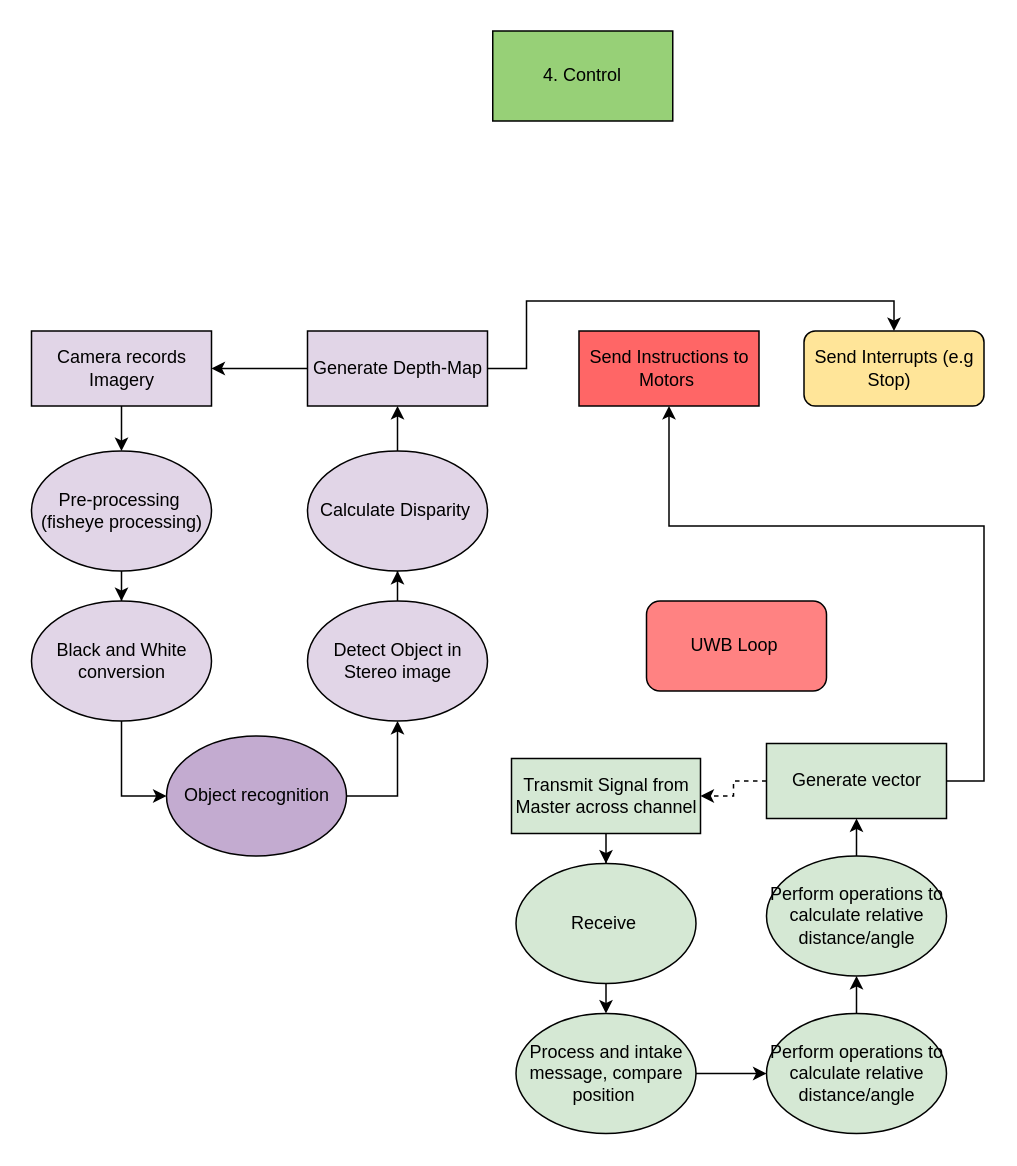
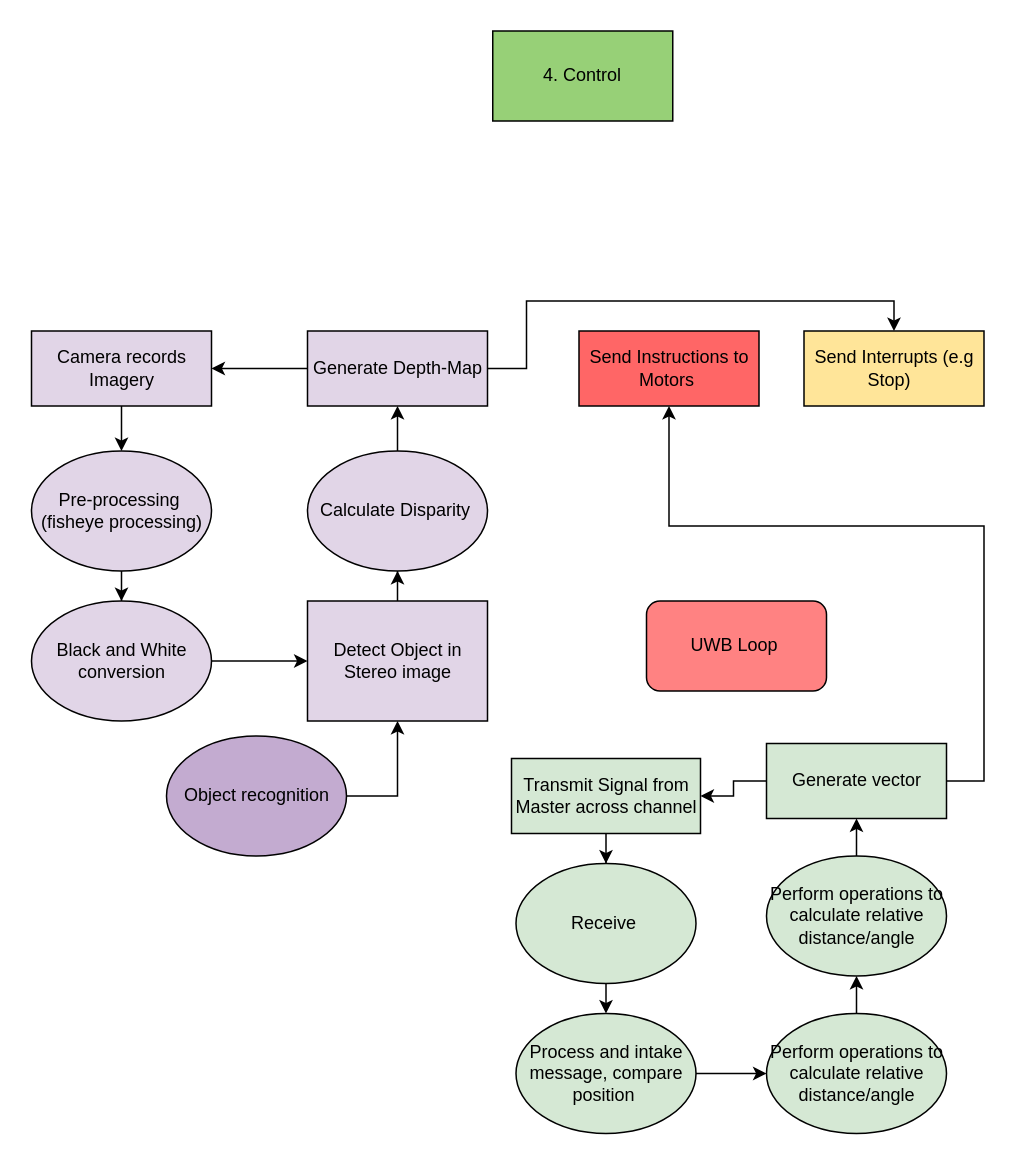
(894, 368) -> (894, 368)
(398, 661) -> (398, 661)
(122, 776) -> (255, 661)
(734, 785) -> (734, 785)
